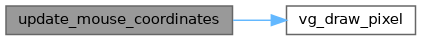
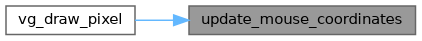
(252, 20) -> (154, 20)
